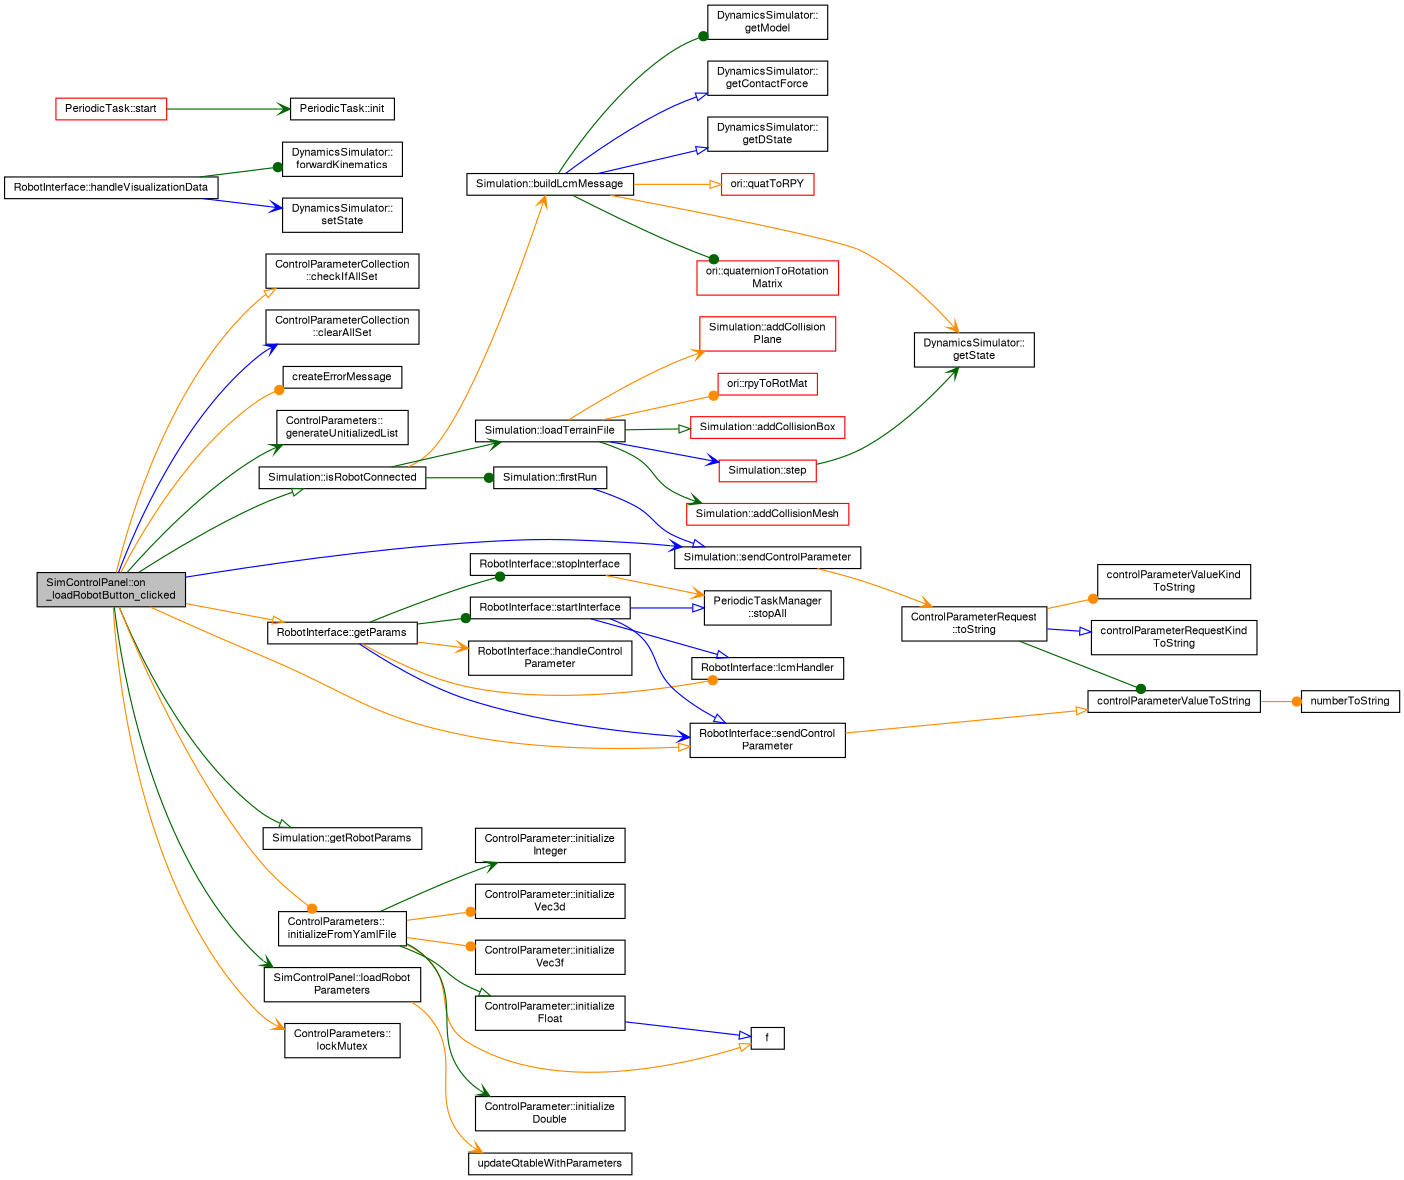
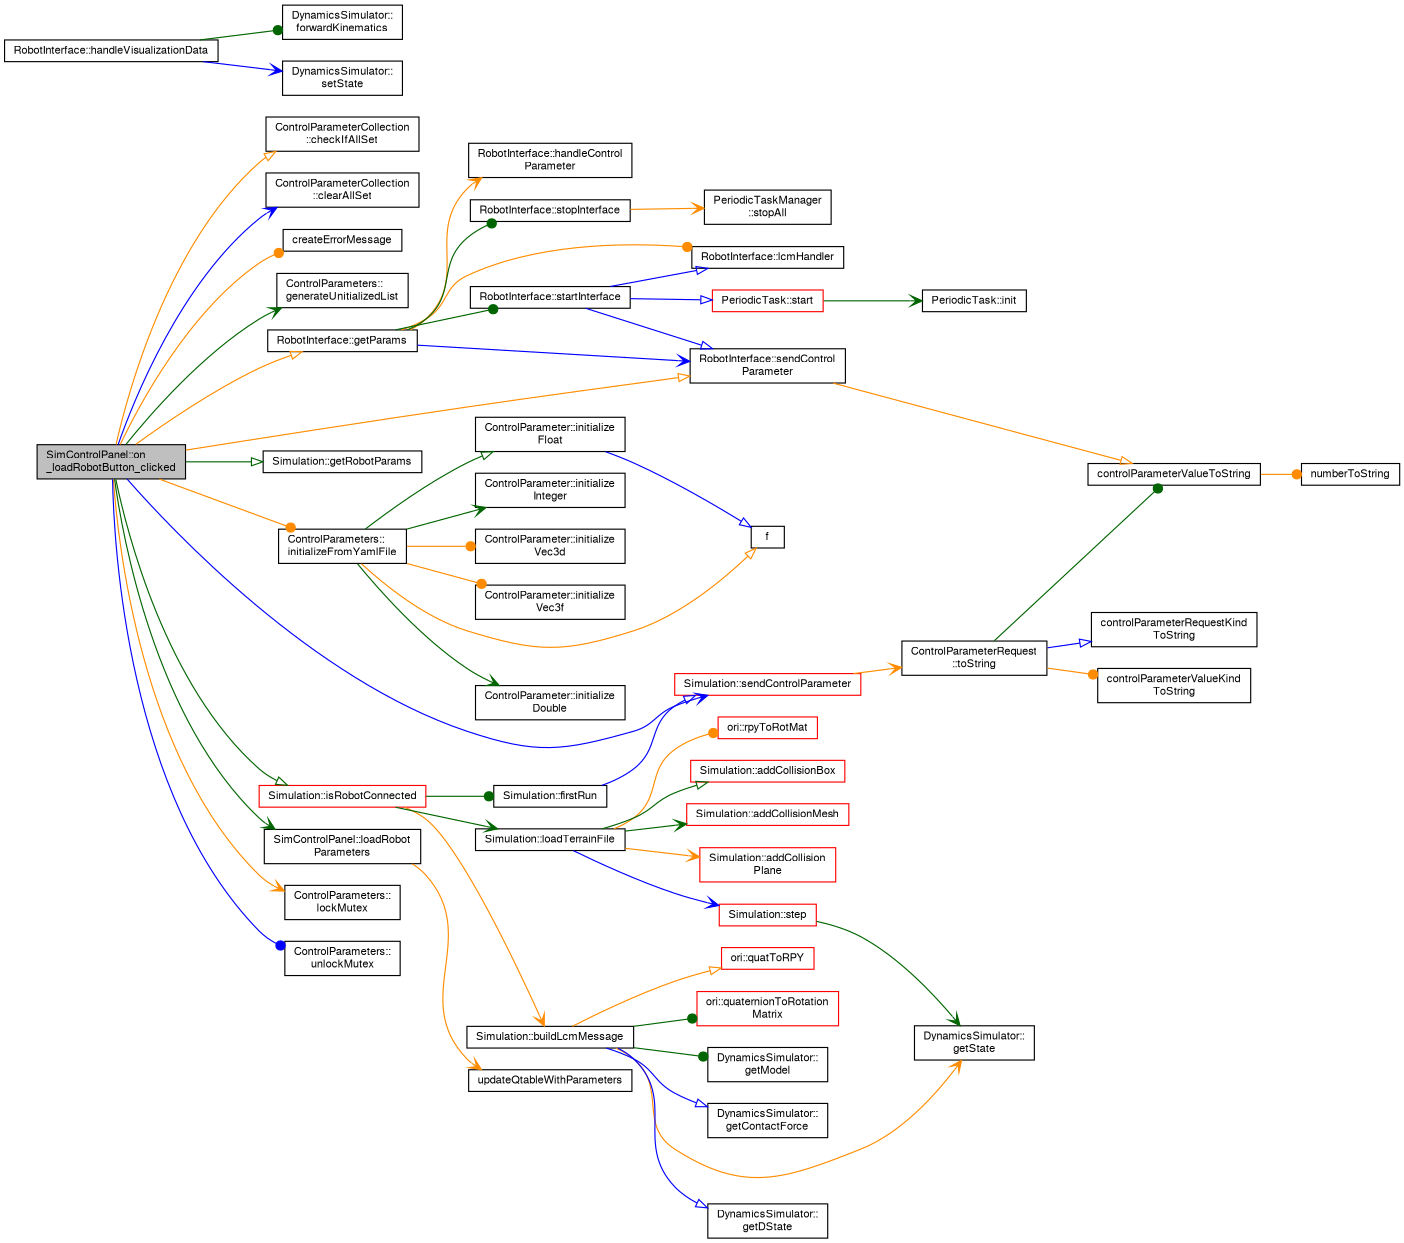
(342, 478) -> (342, 796)
(768, 558) -> (768, 684)
(661, 608) -> (665, 299)
none -> (342, 958)
